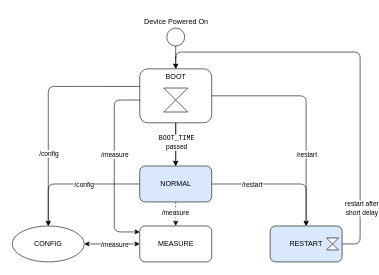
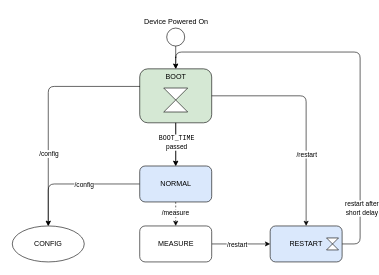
(176, 77) -> (176, 77)
(251, 184) -> none
(115, 230) -> none
(118, 244) -> none
none -> (236, 244)
